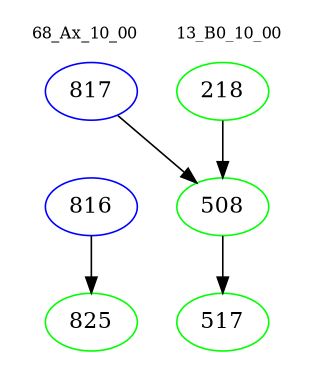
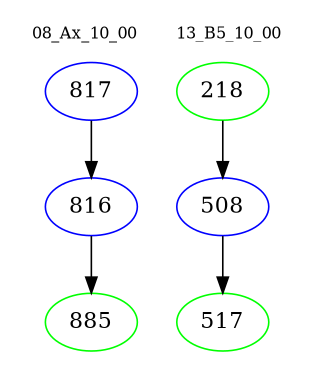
(85, 34) -> (85, 34)
(229, 34) -> (229, 34)
(139, 134) -> (91, 141)
(223, 207) -> (223, 207)
(91, 322) -> (91, 322)
